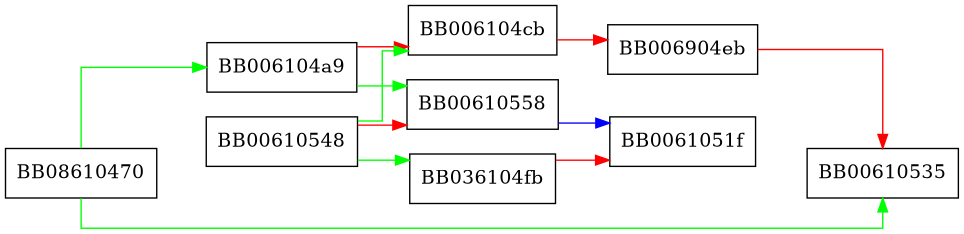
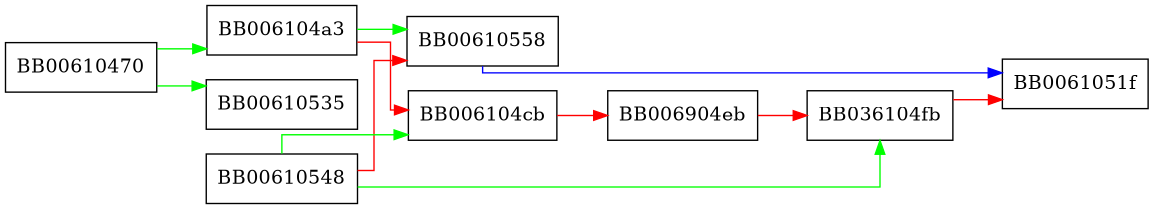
(863, 50) -> (776, 116)
(282, 67) -> (282, 30)
(81, 173) -> (81, 67)
